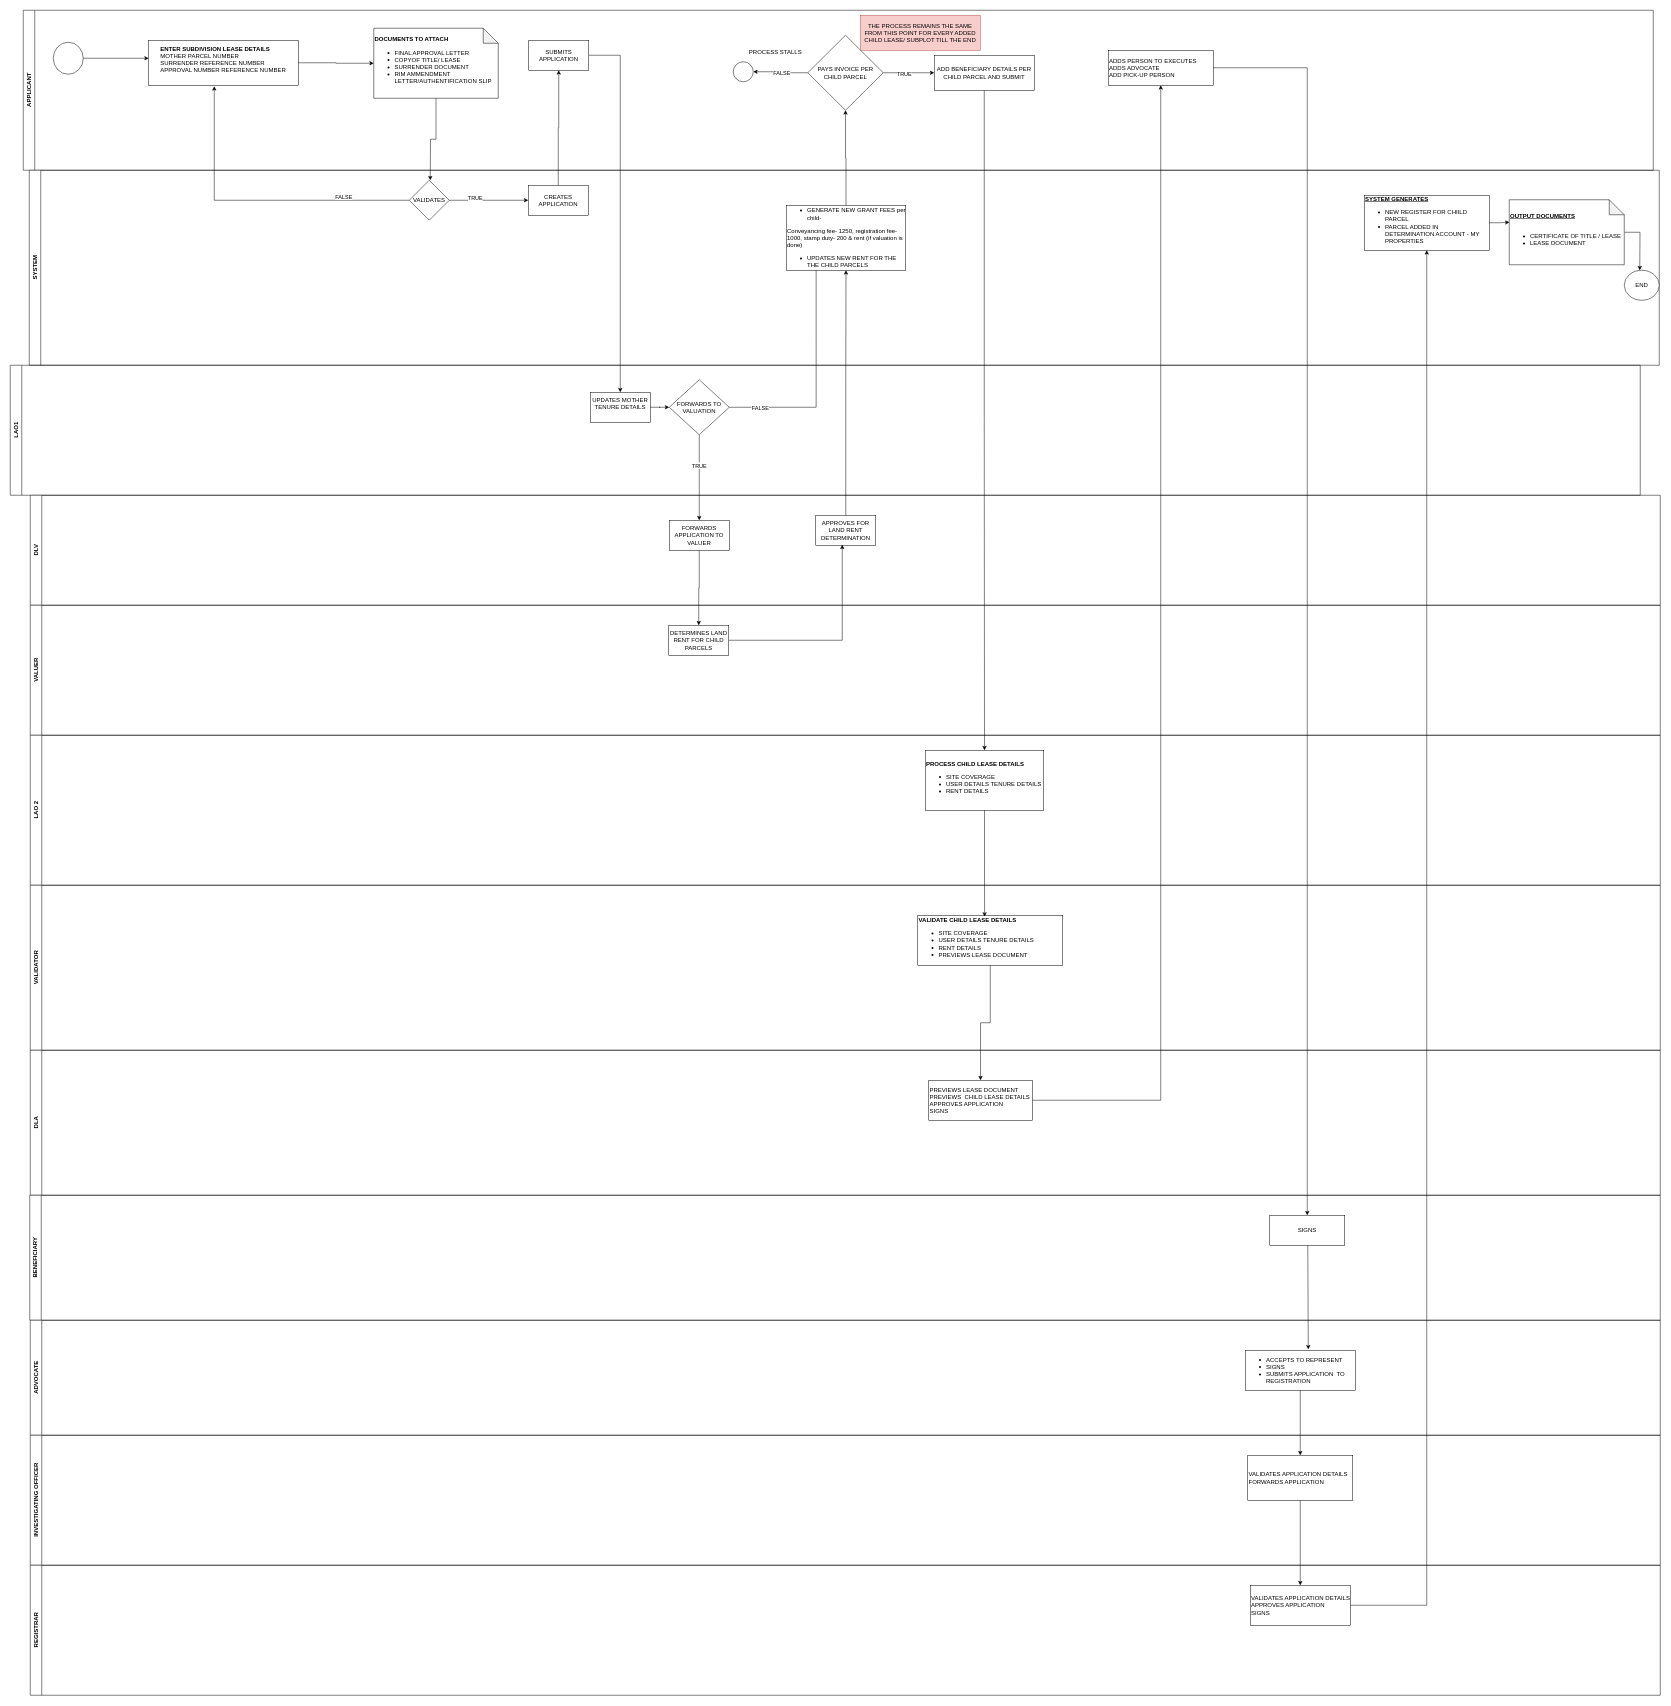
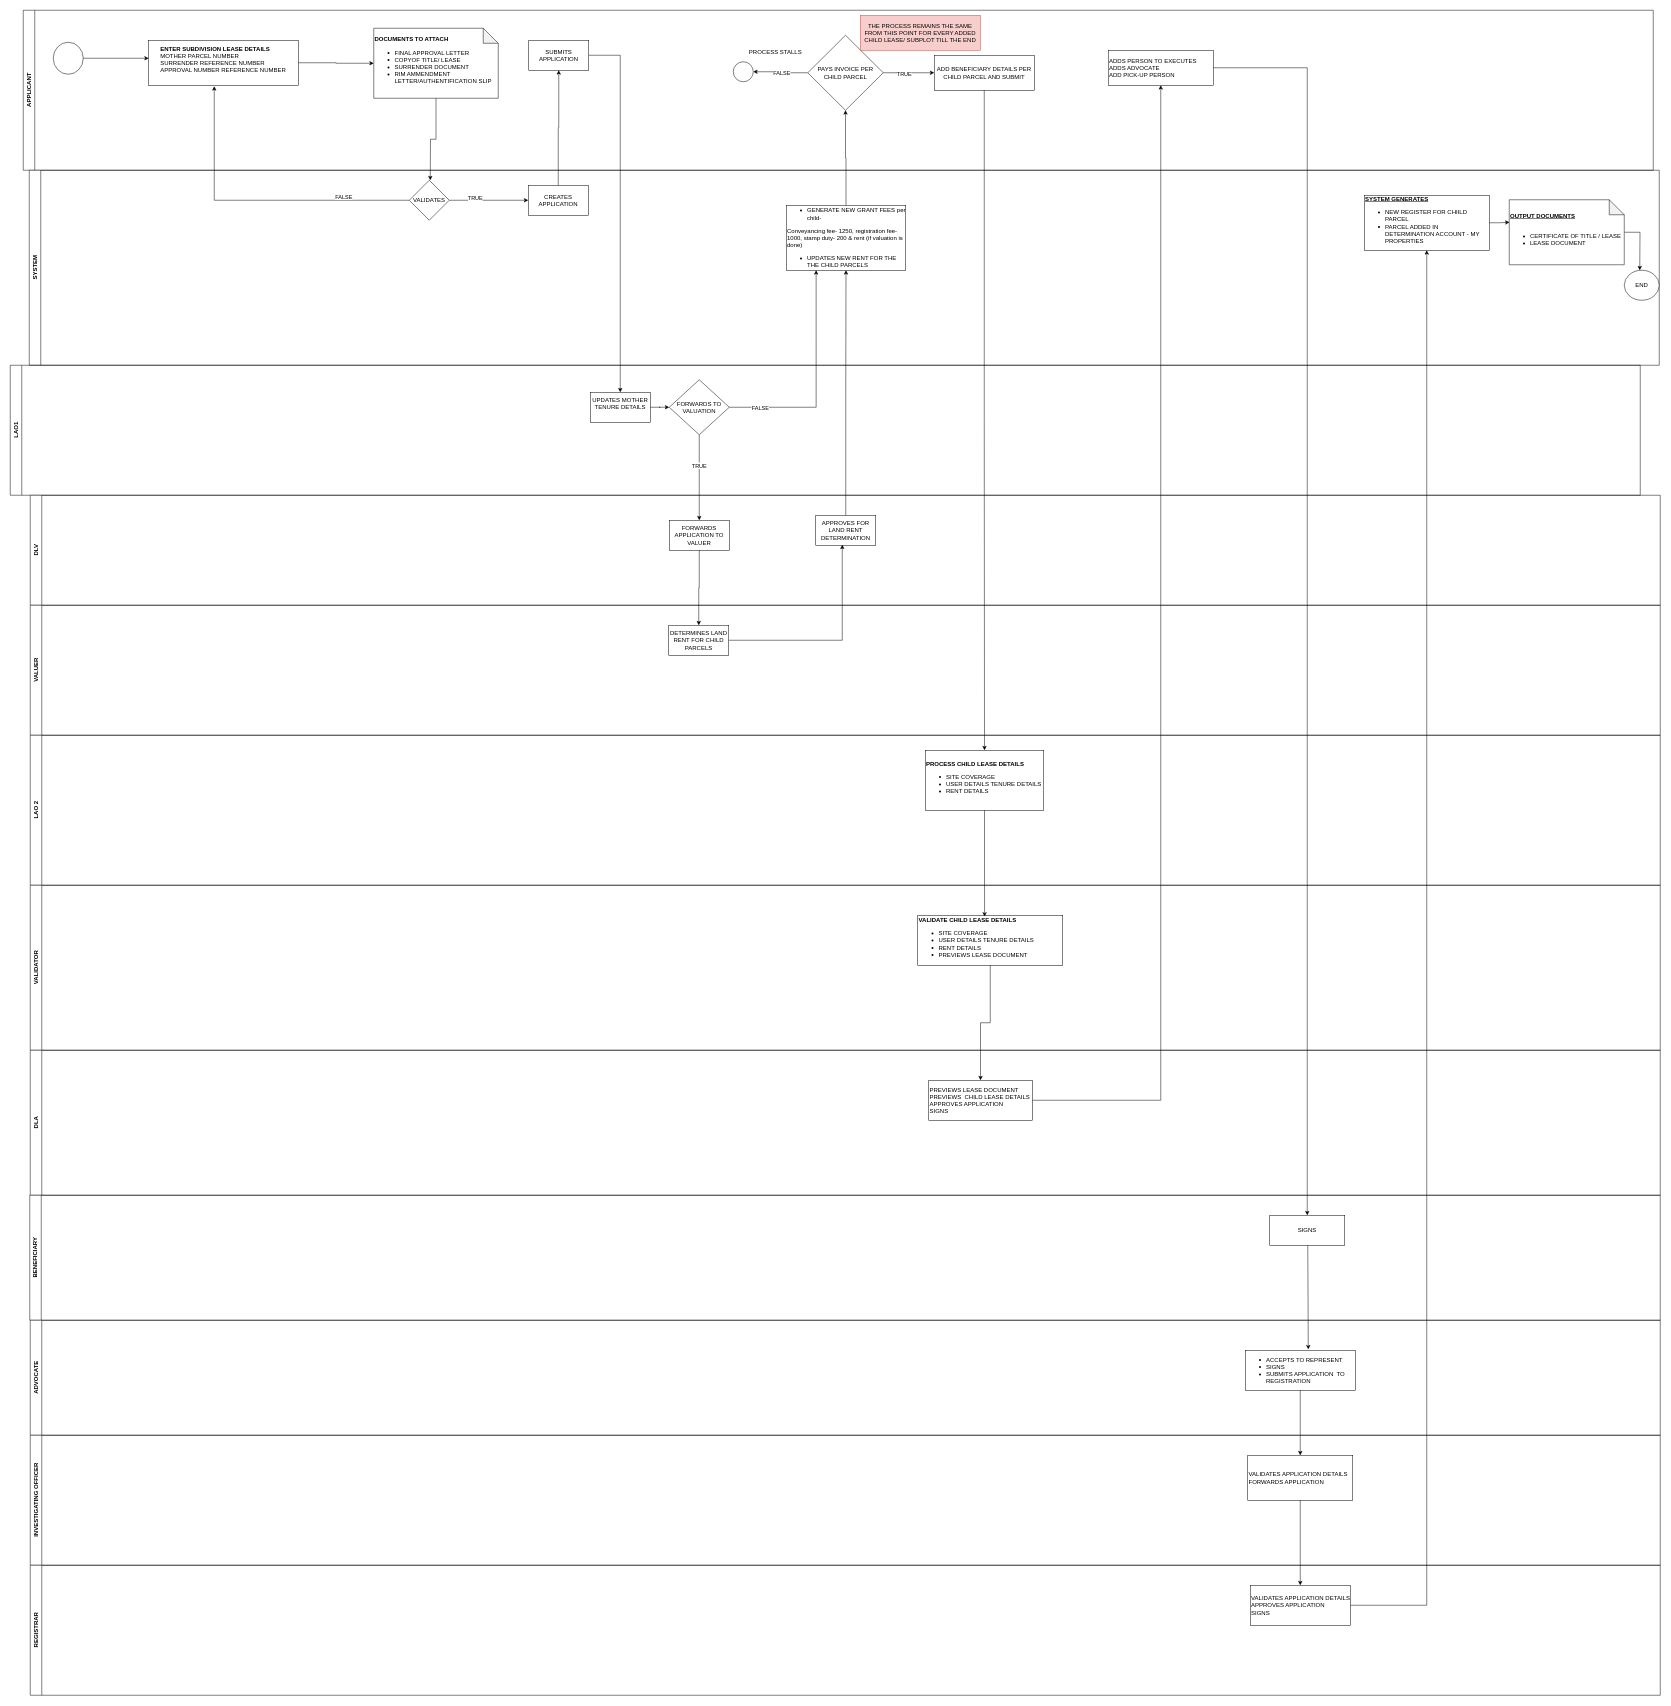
(816, 273) -> (816, 274)
